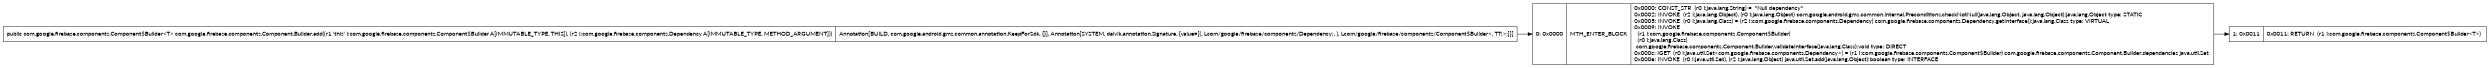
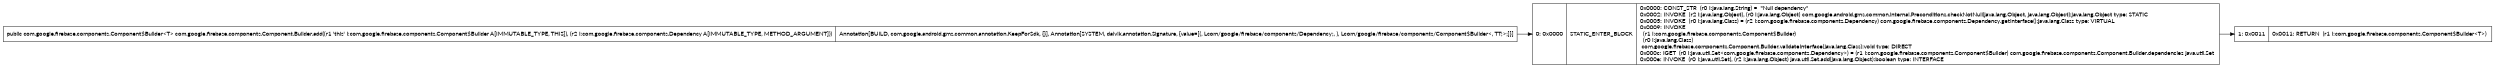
(1599, 34) -> (1602, 34)
